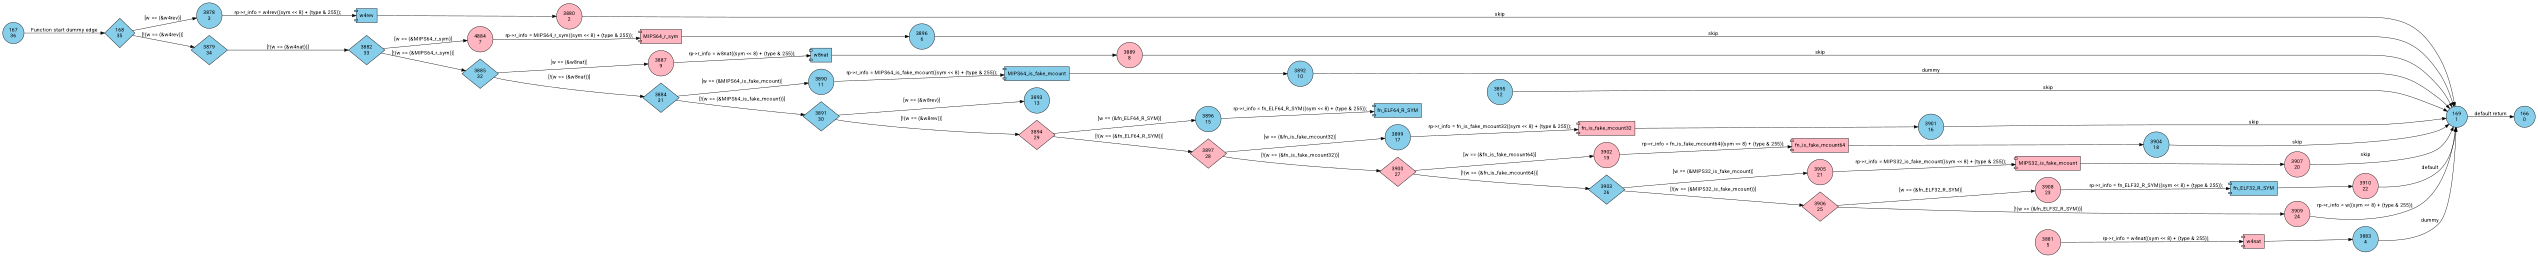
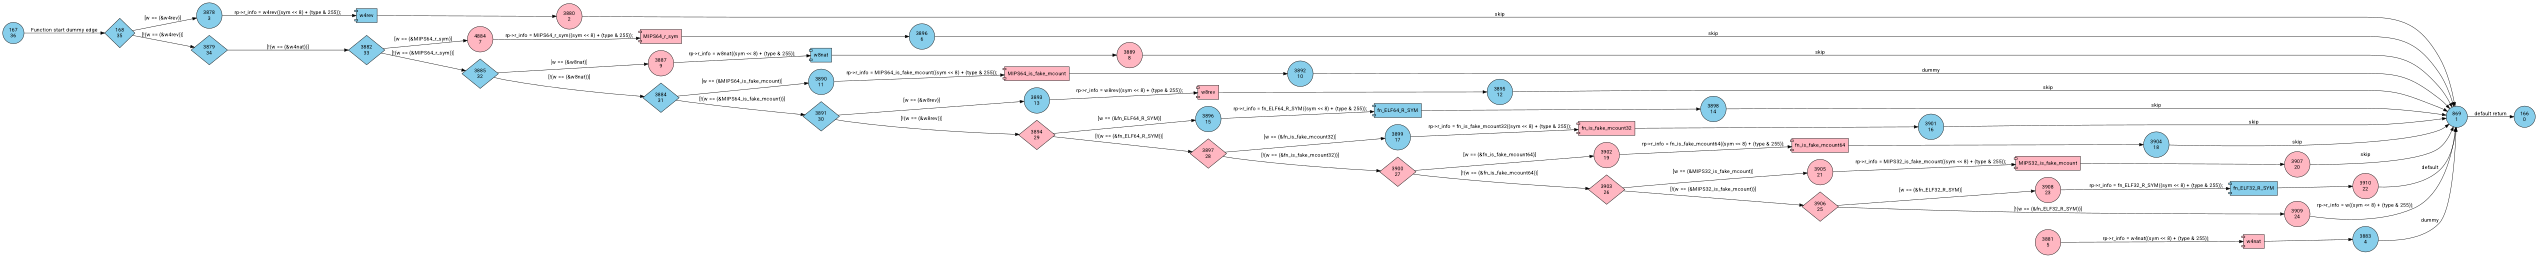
(1037, 74) -> (1037, 74)
none -> (1208, 92)
none -> (1713, 109)
(2457, 117) -> (2457, 117)
(1607, 190) -> (1607, 190)
